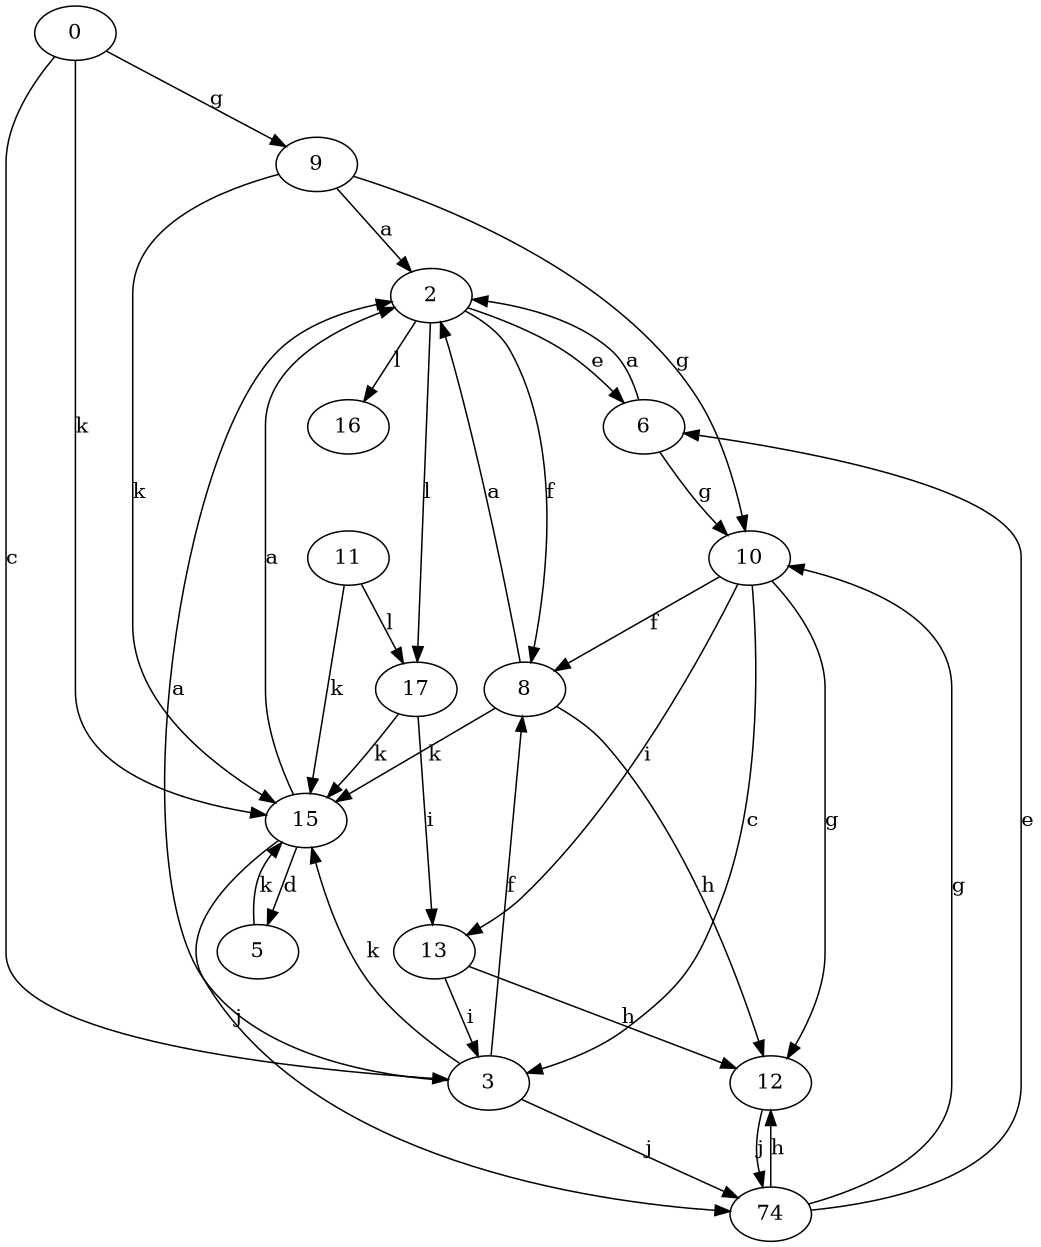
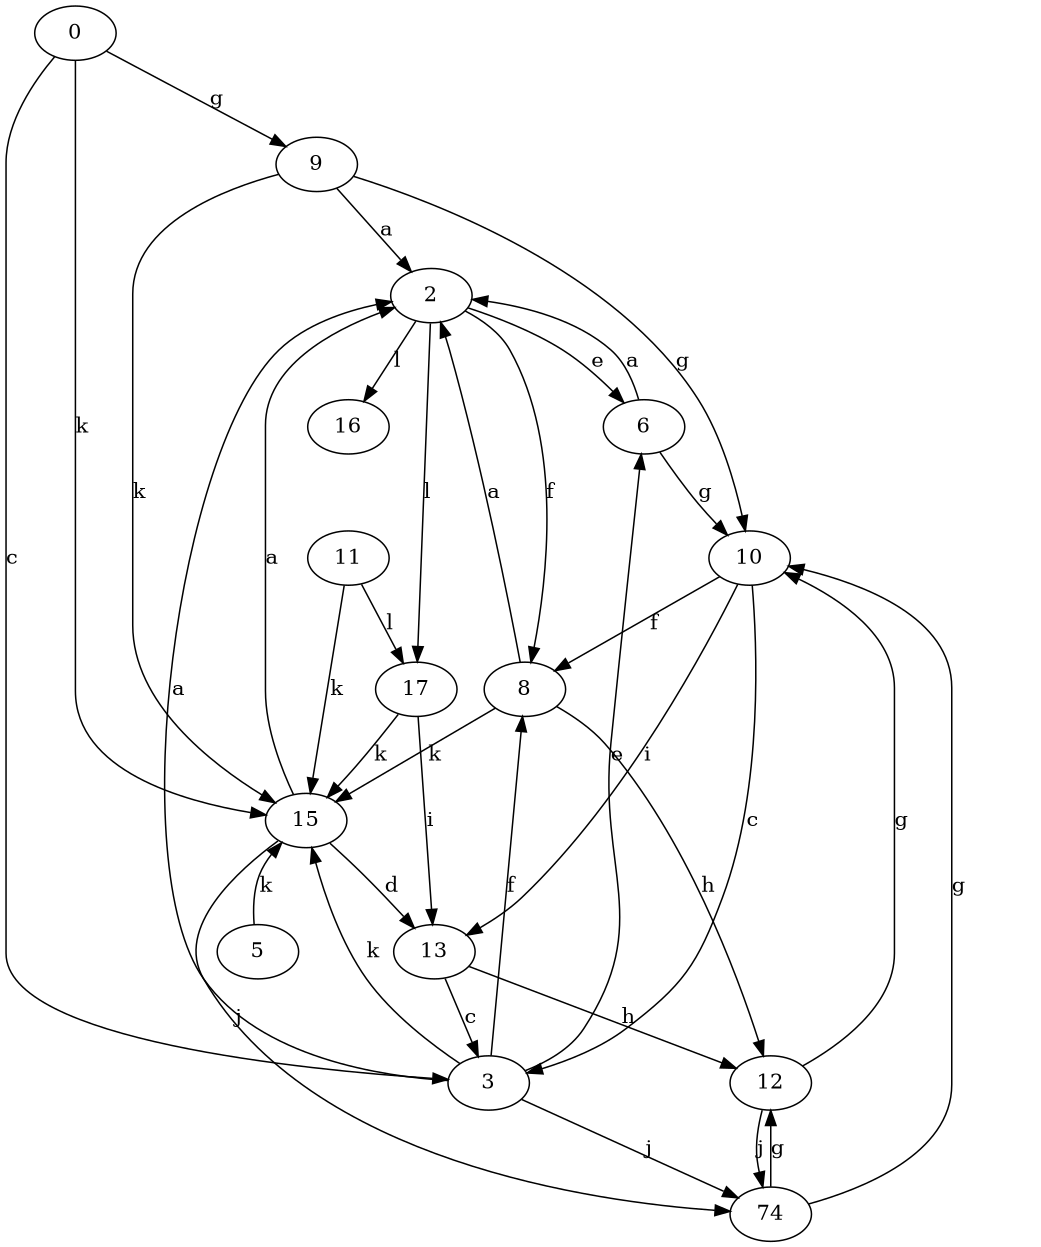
(1021, 775) -> (610, 773)
(825, 808) -> (894, 820)
(285, 879) -> (368, 879)
(471, 1017) -> (471, 1017)
(778, 1149) -> (778, 1149)
